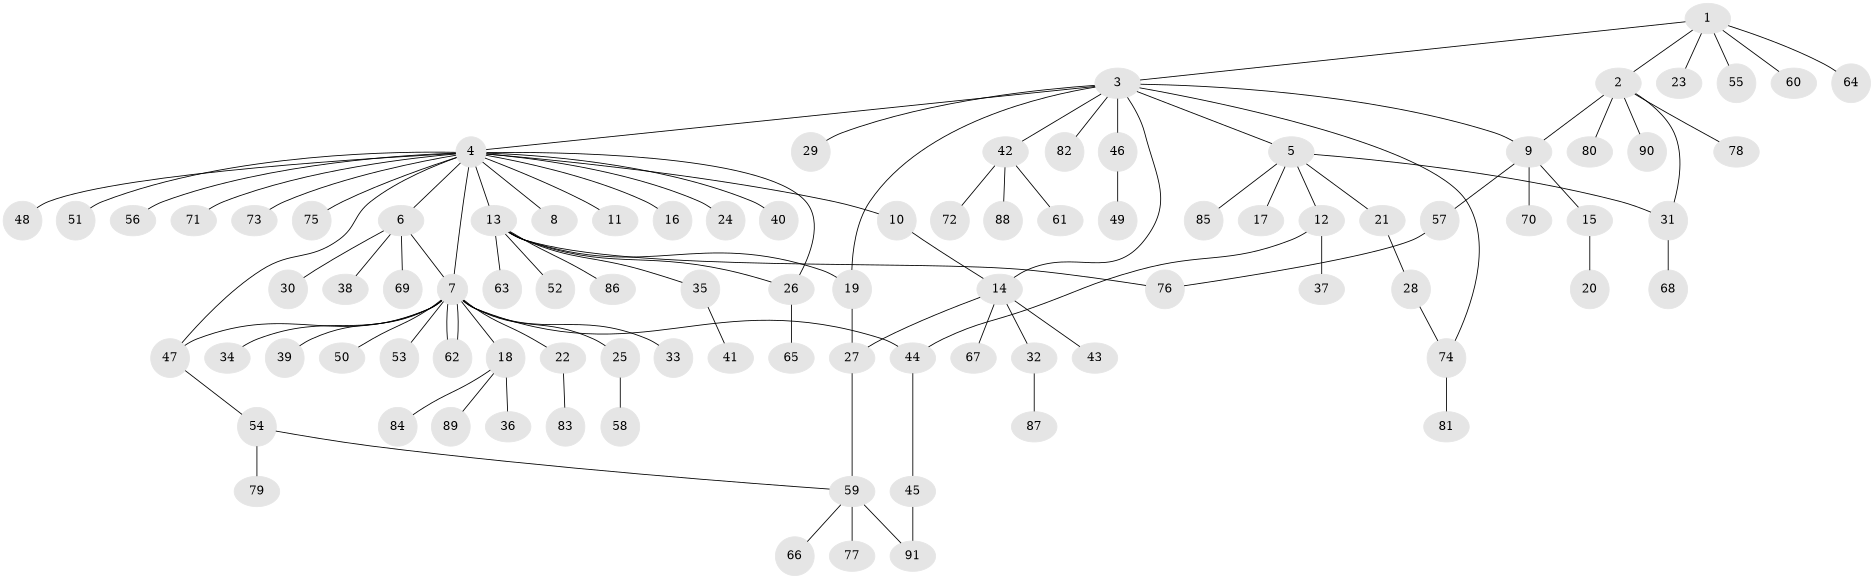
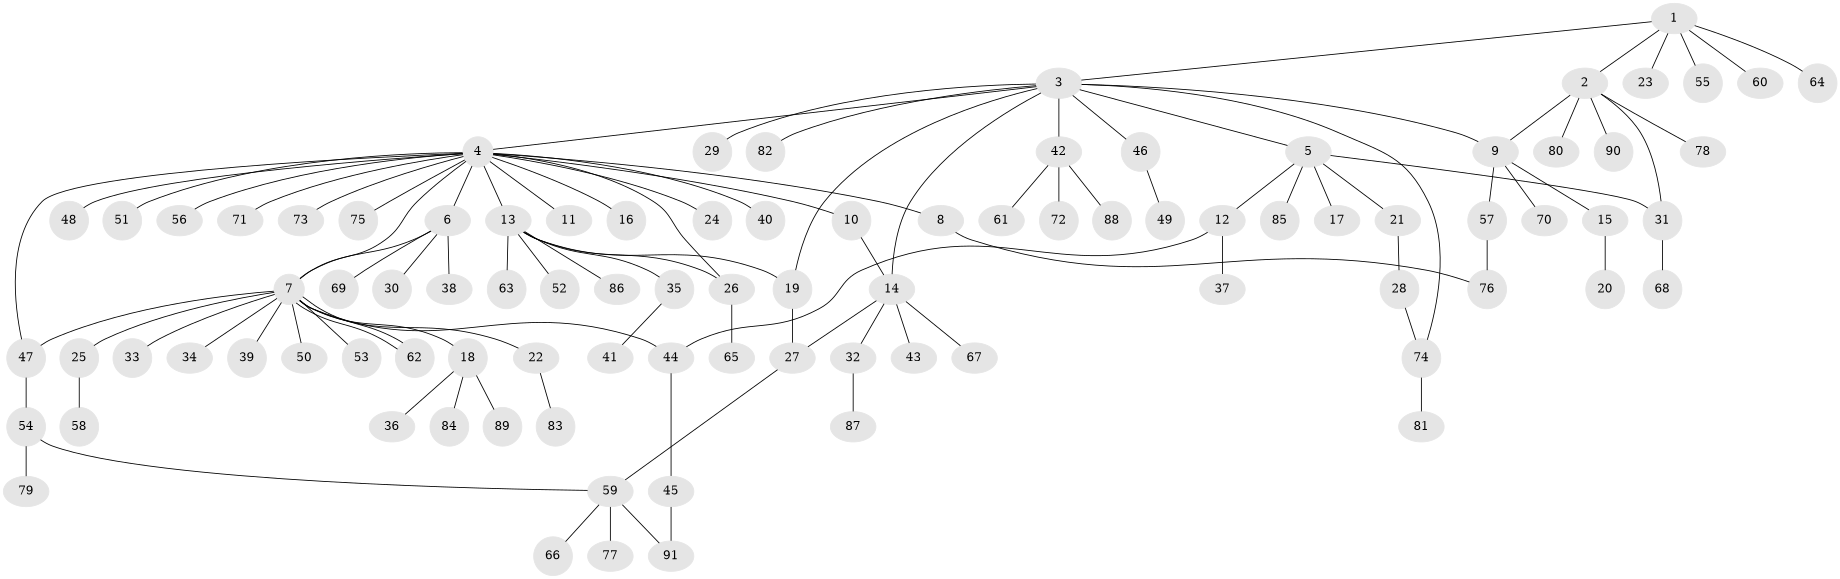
(826, 264) -> (1211, 263)
